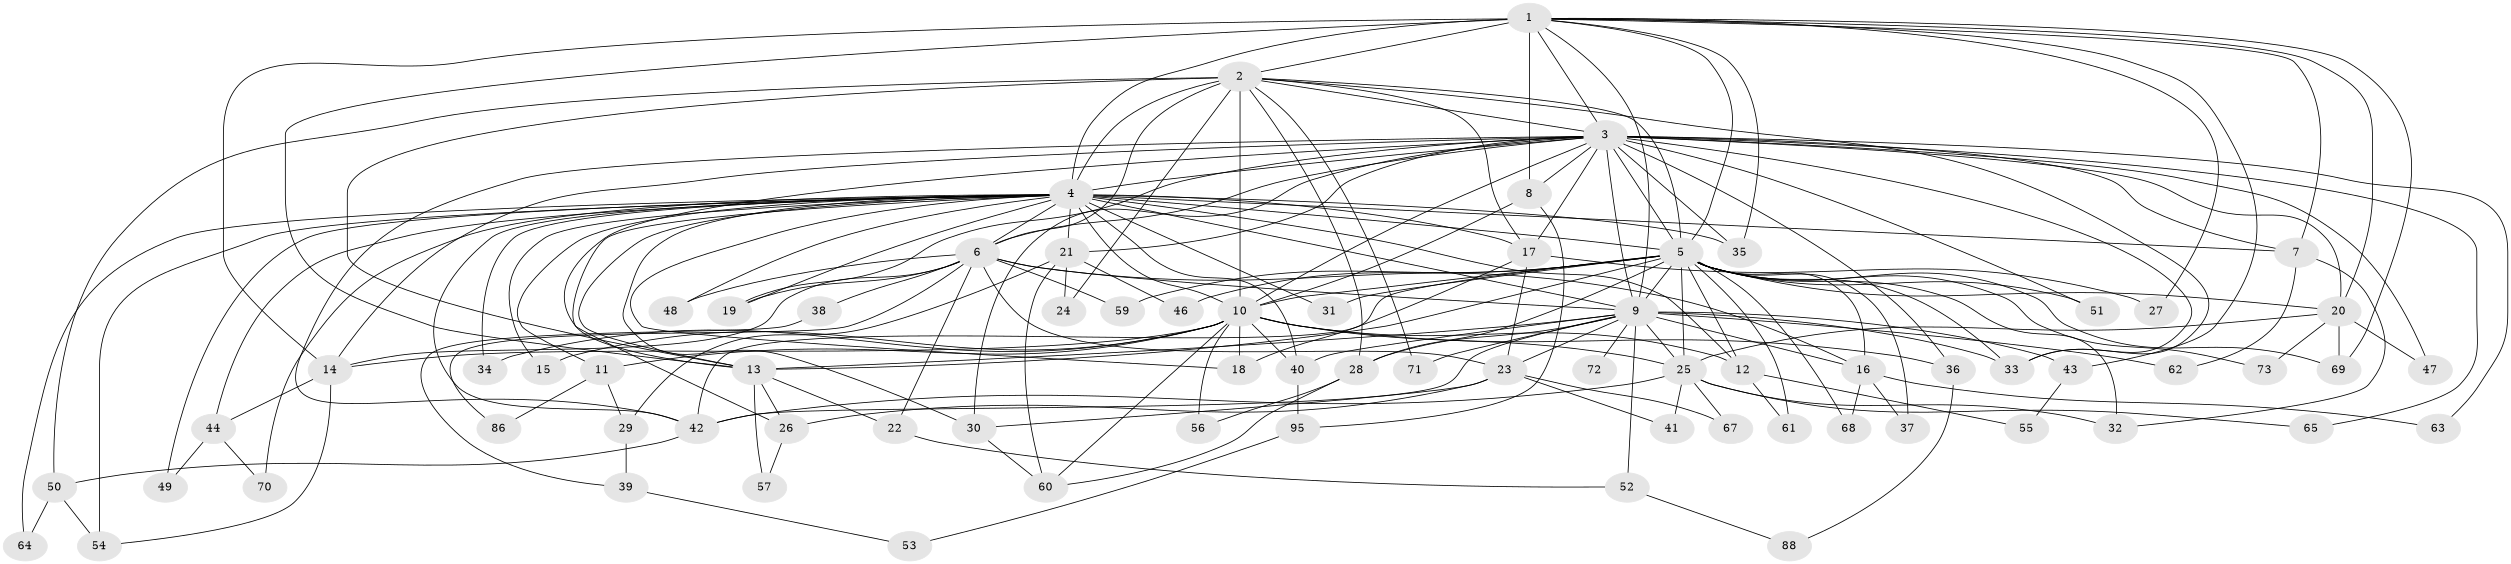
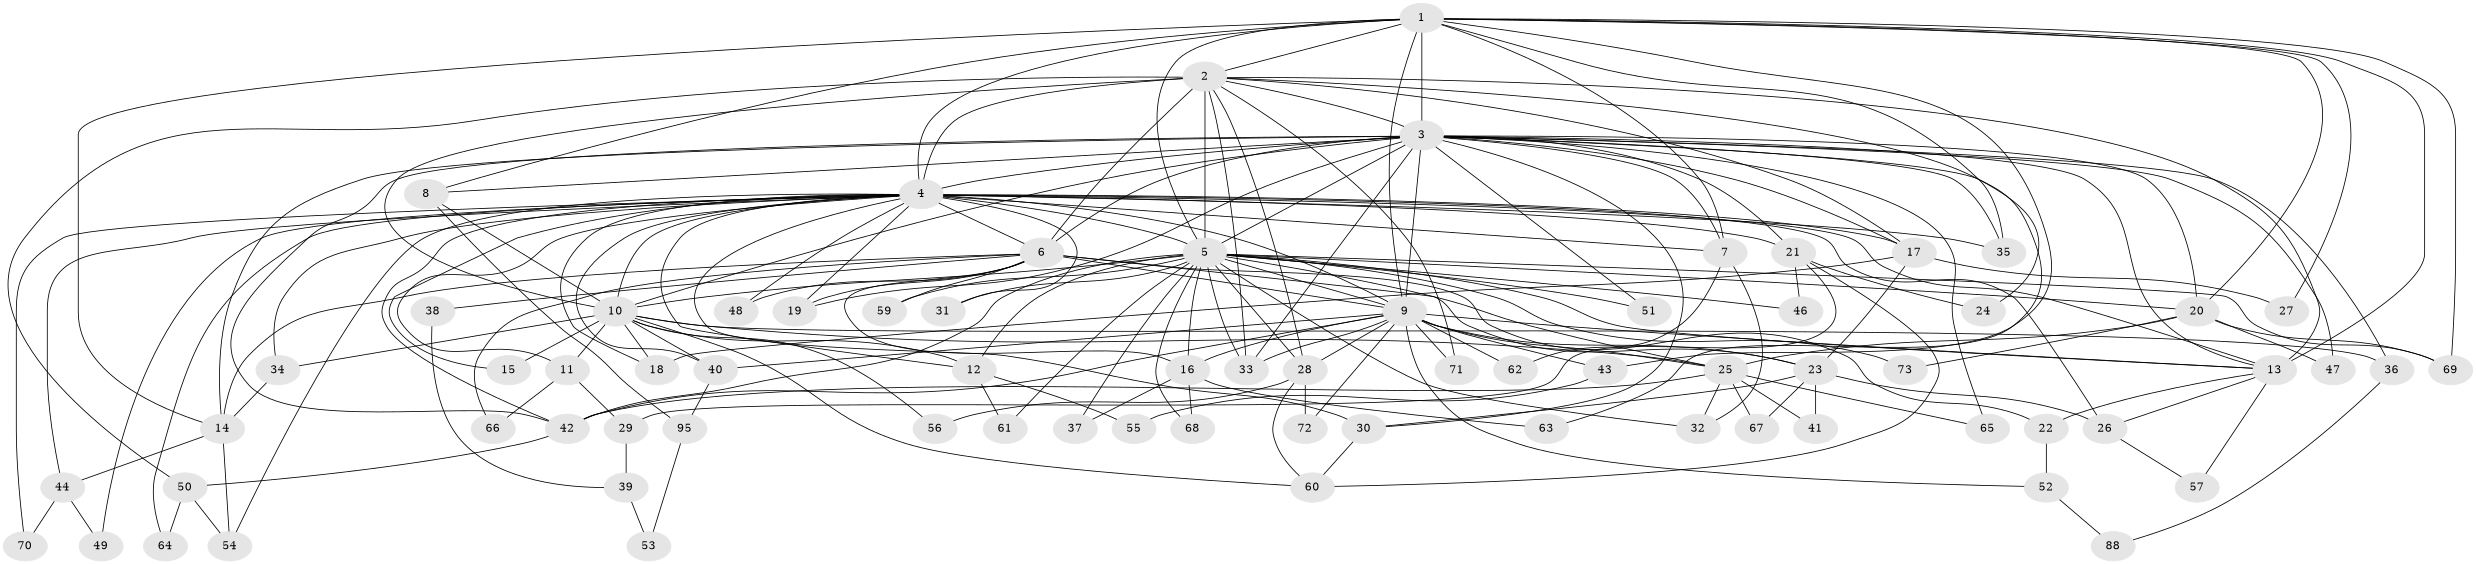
(789, 351) -> (250, 399)
none -> (1305, 400)
(499, 429) -> (493, 429)
